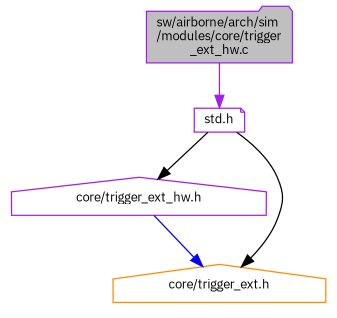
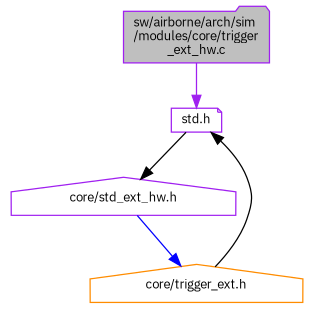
(282, 191) -> (251, 205)
(139, 198) -> (124, 198)
